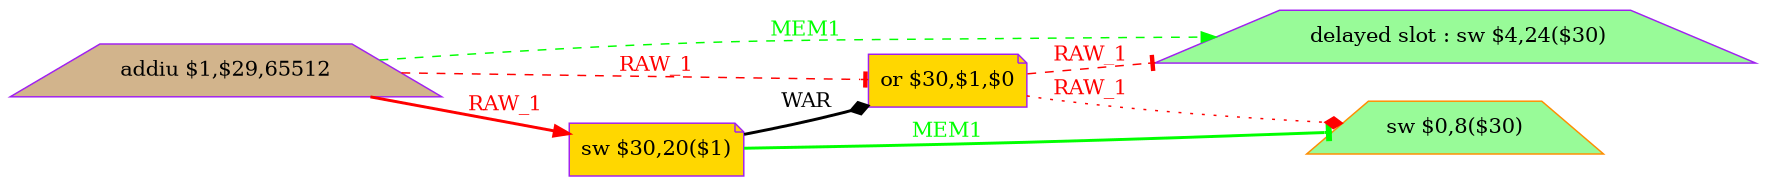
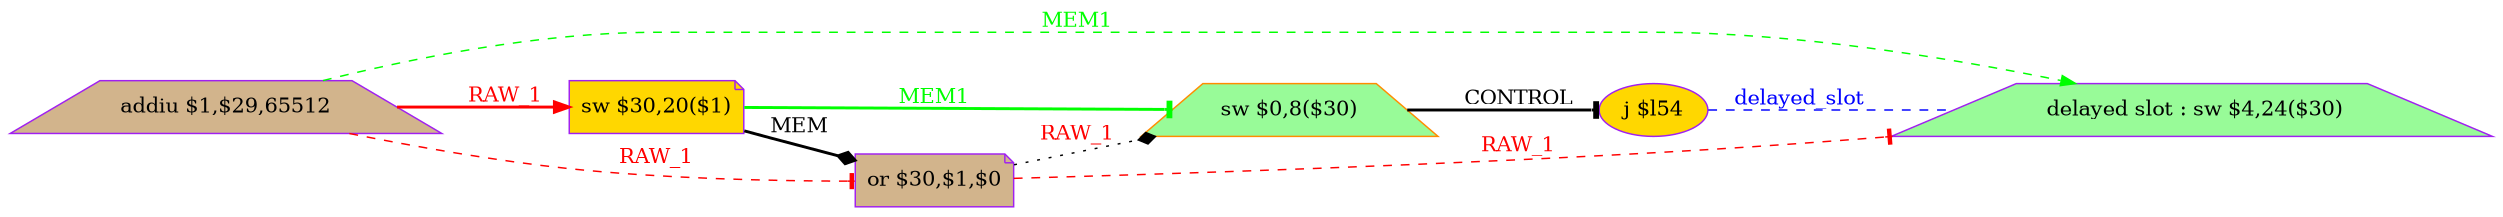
(948, 81) -> (934, 180)
(806, 102) -> (800, 127)
none -> (1654, 110)
(1175, 112) -> (1076, 152)
